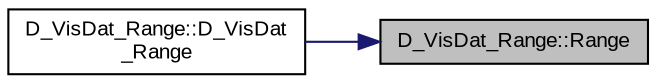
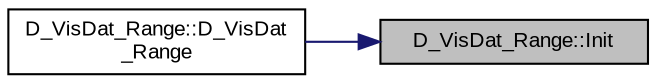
(514, 42) -> (514, 42)
